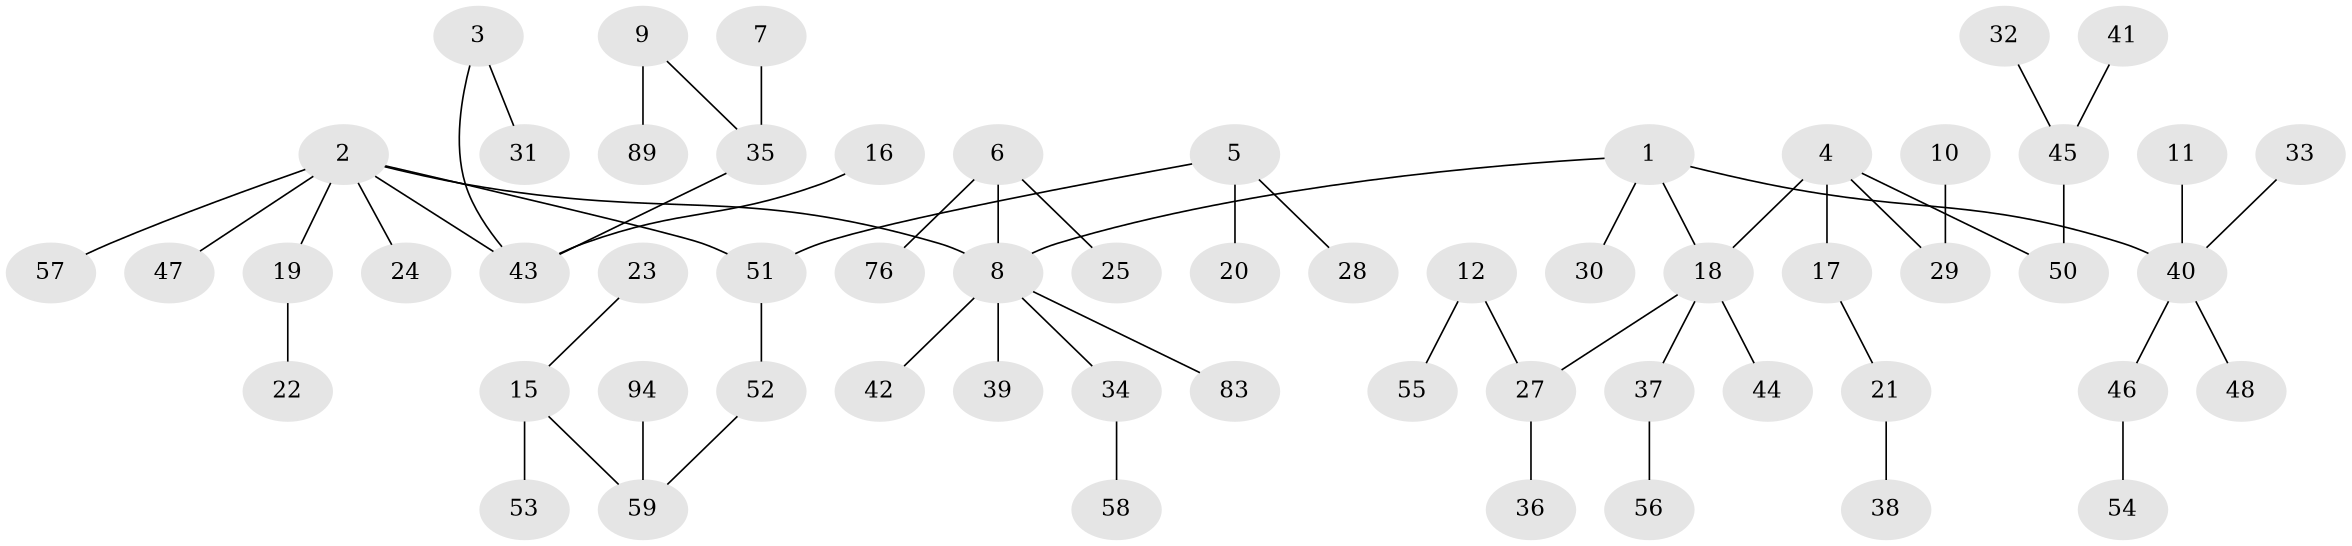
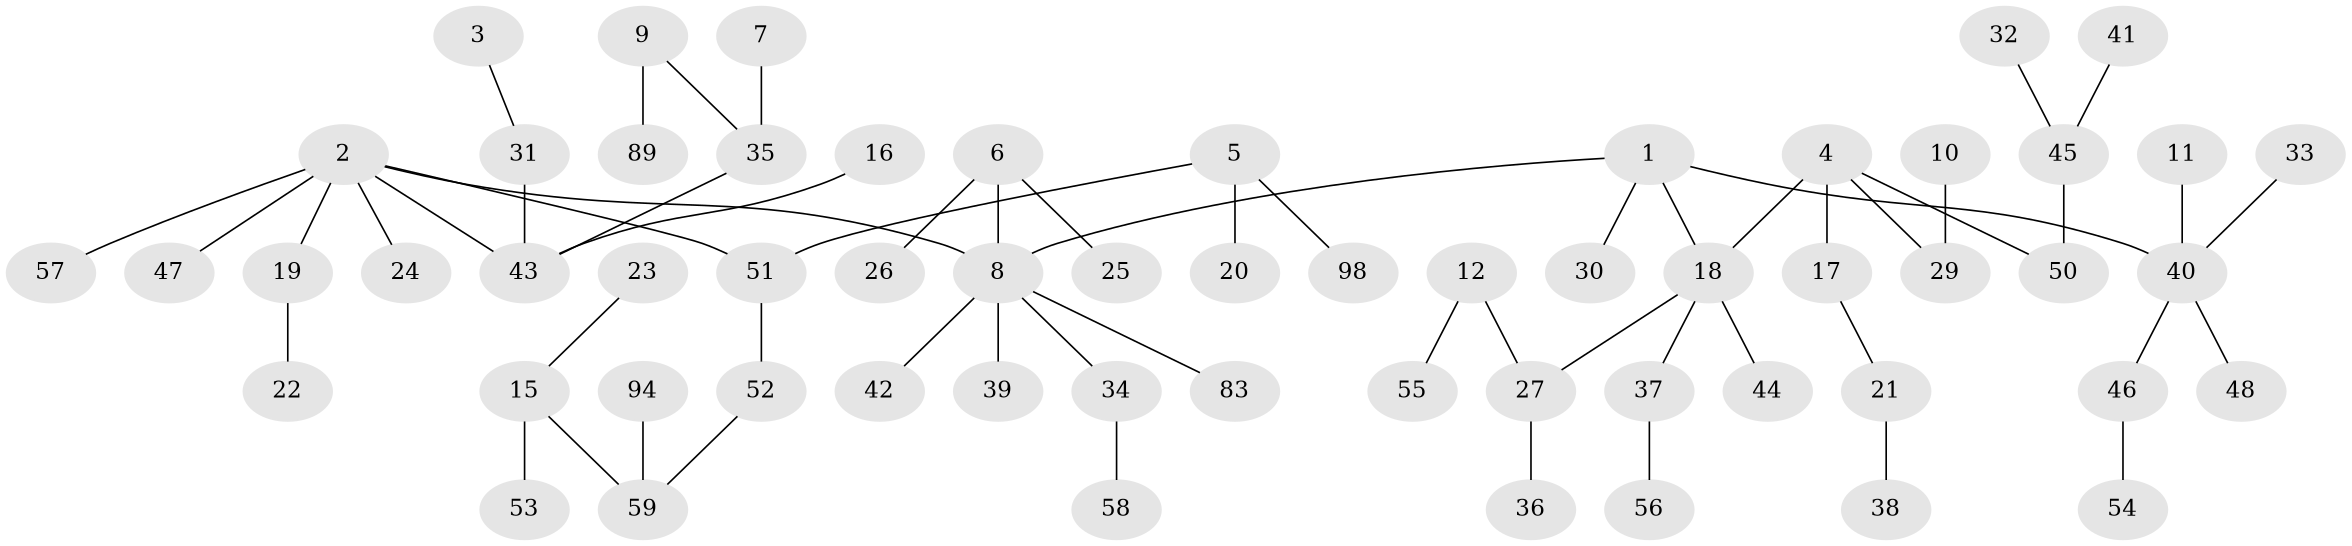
(461, 161) -> (525, 214)
(880, 273) -> (880, 273)
(1353, 273) -> (1353, 273)
